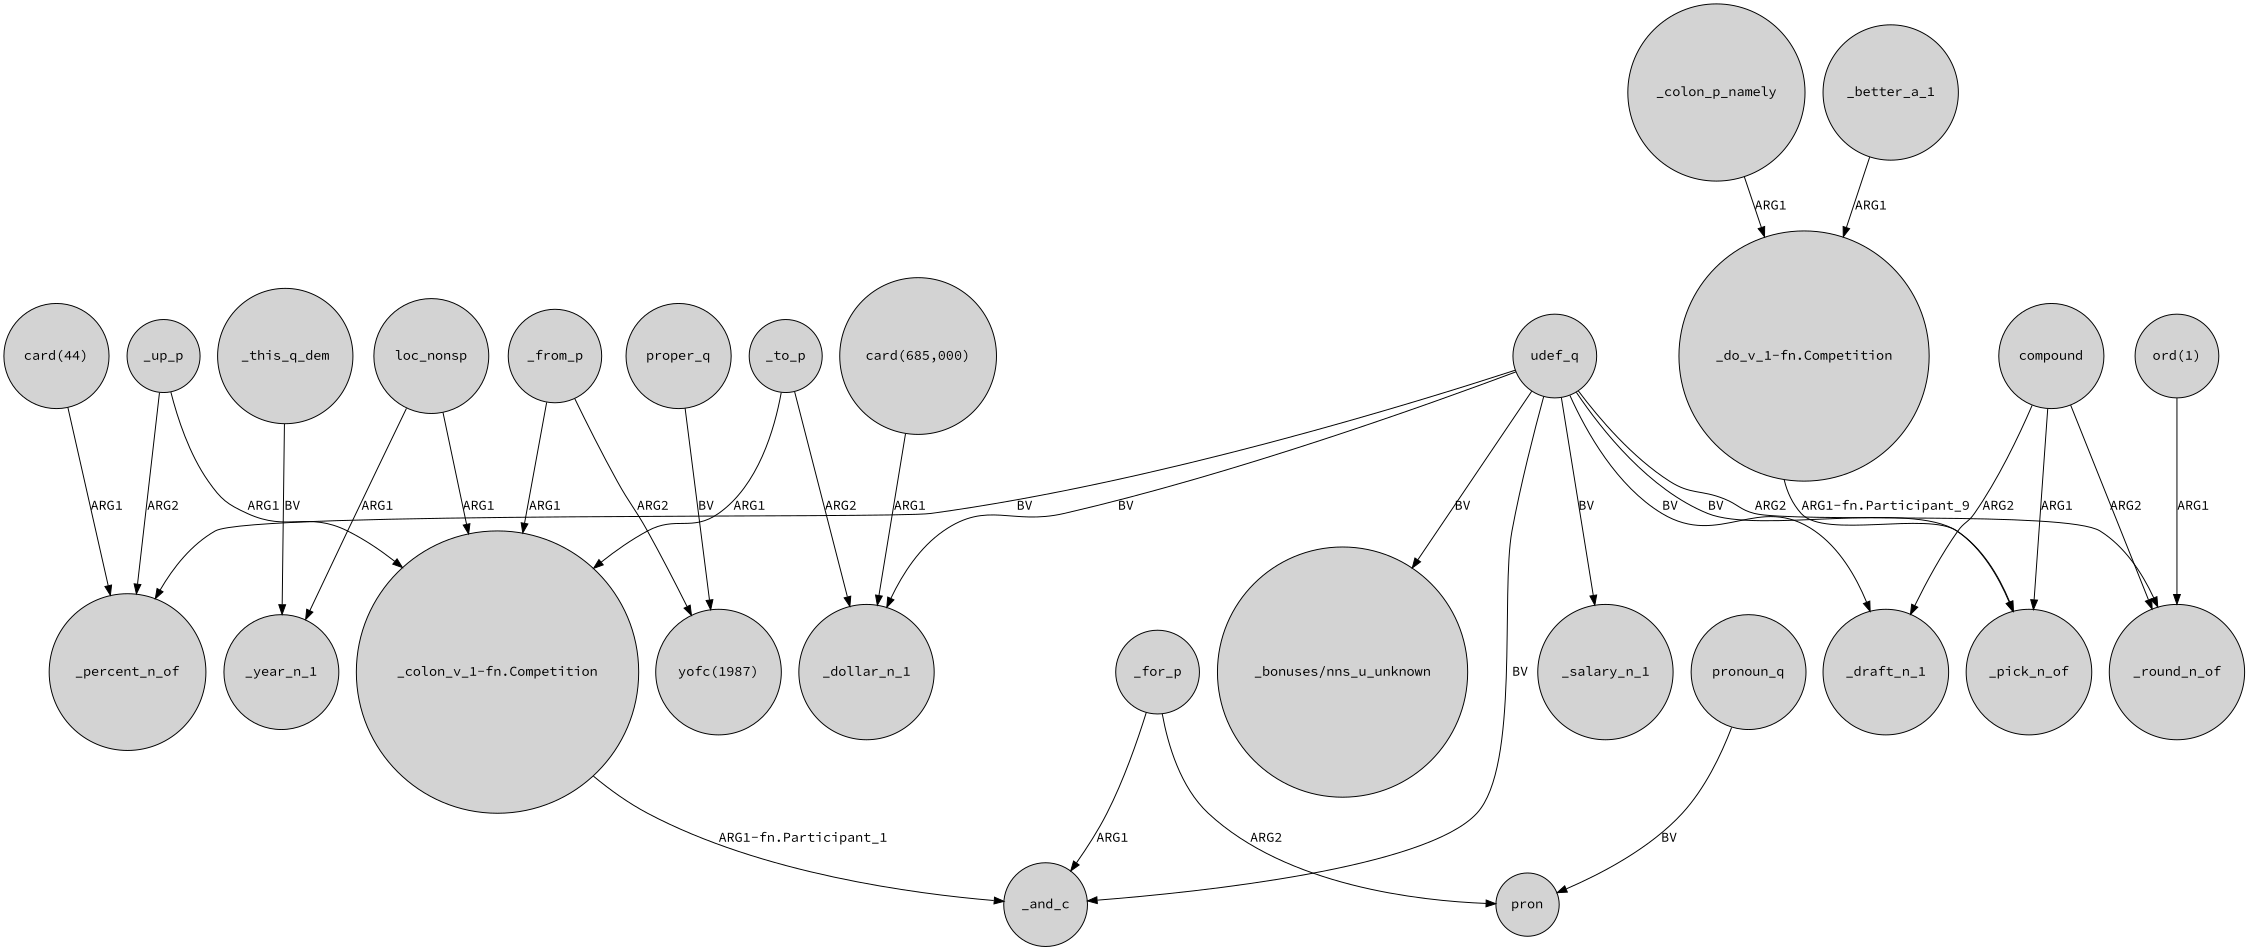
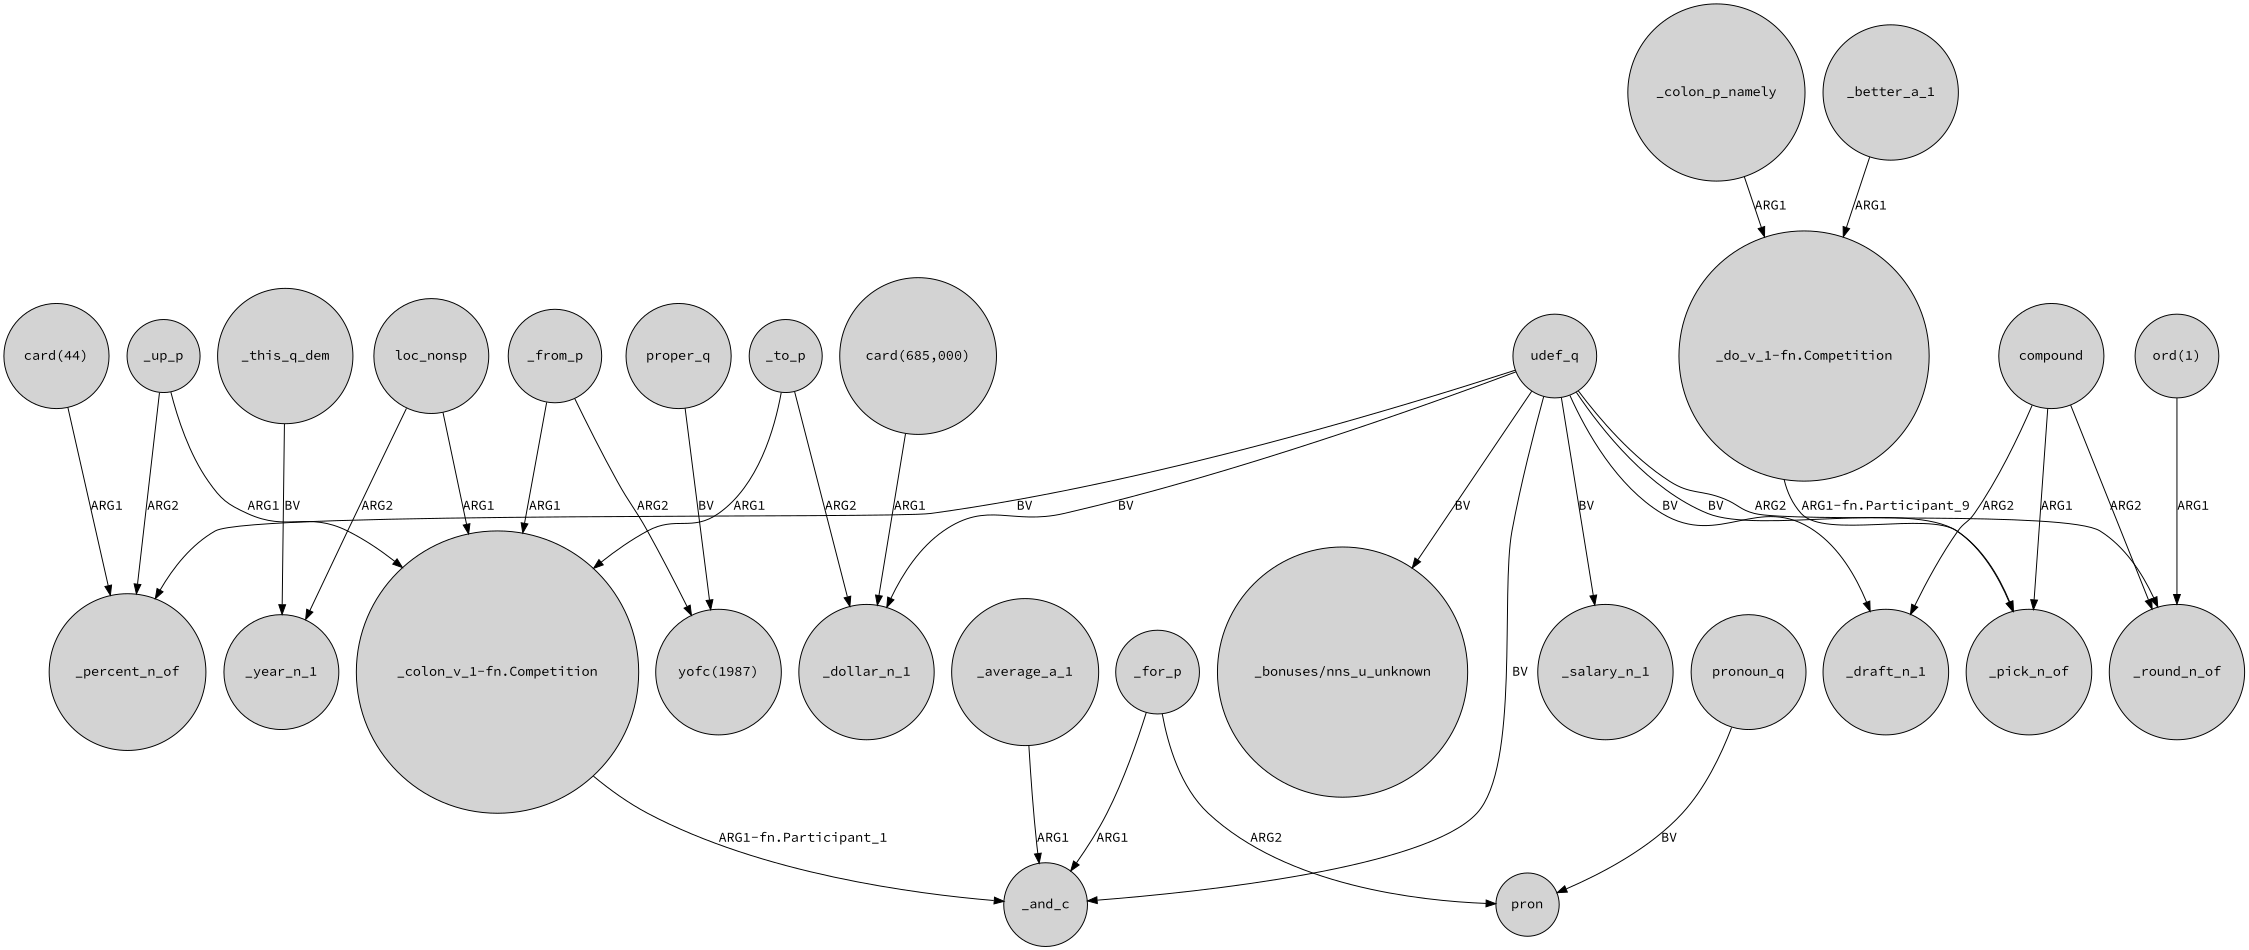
(378, 506) -> (378, 506)
none -> (1025, 672)
